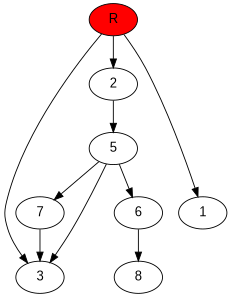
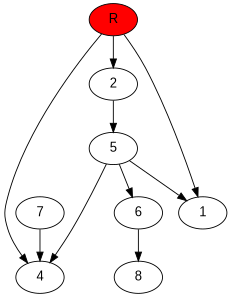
(80, 178) -> (154, 178)
(40, 277) -> (40, 277)
